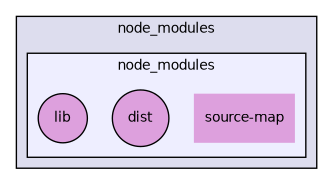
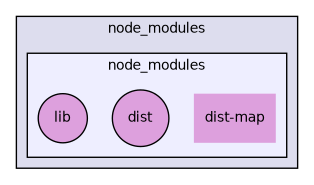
(244, 118) -> (235, 118)
